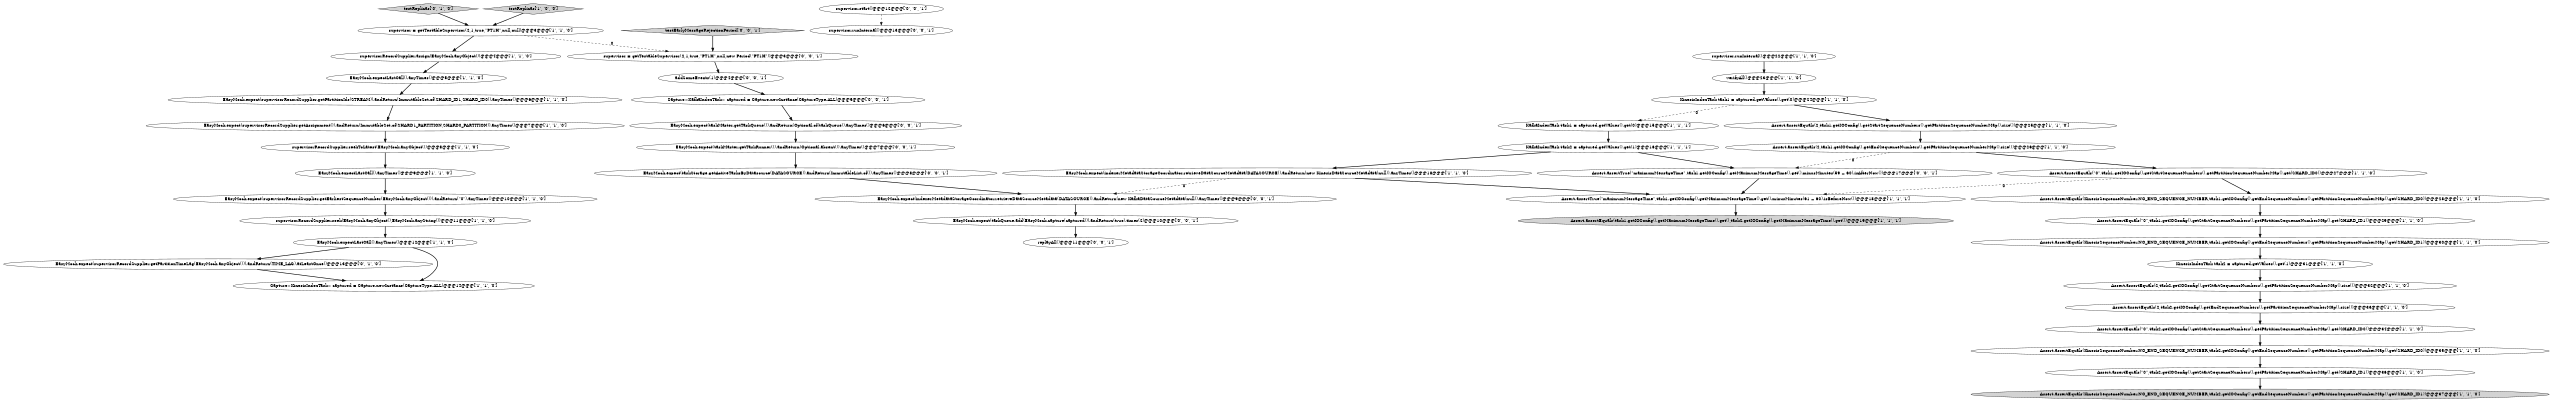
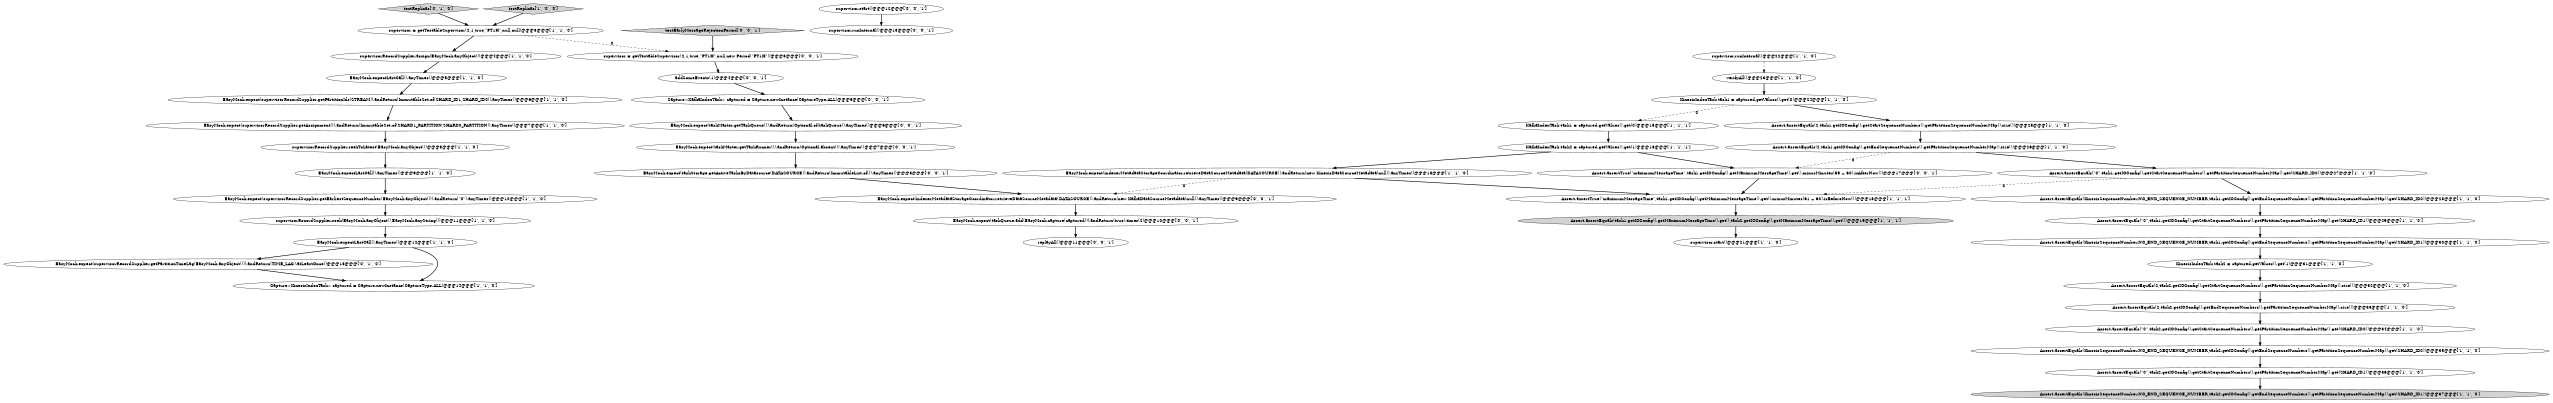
(881, 18) -> (881, 18)
(1764, 66) -> (1764, 66)
none -> (1736, 243)
